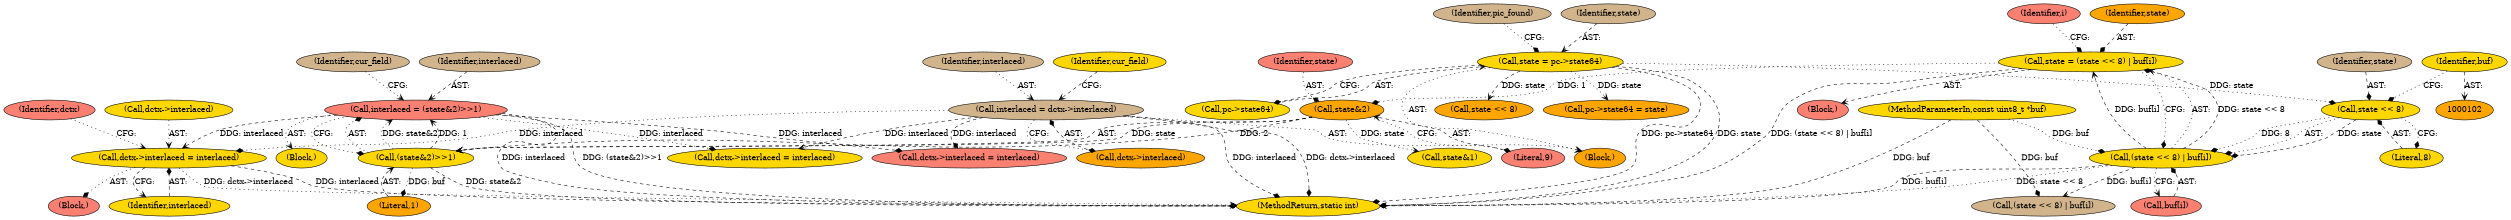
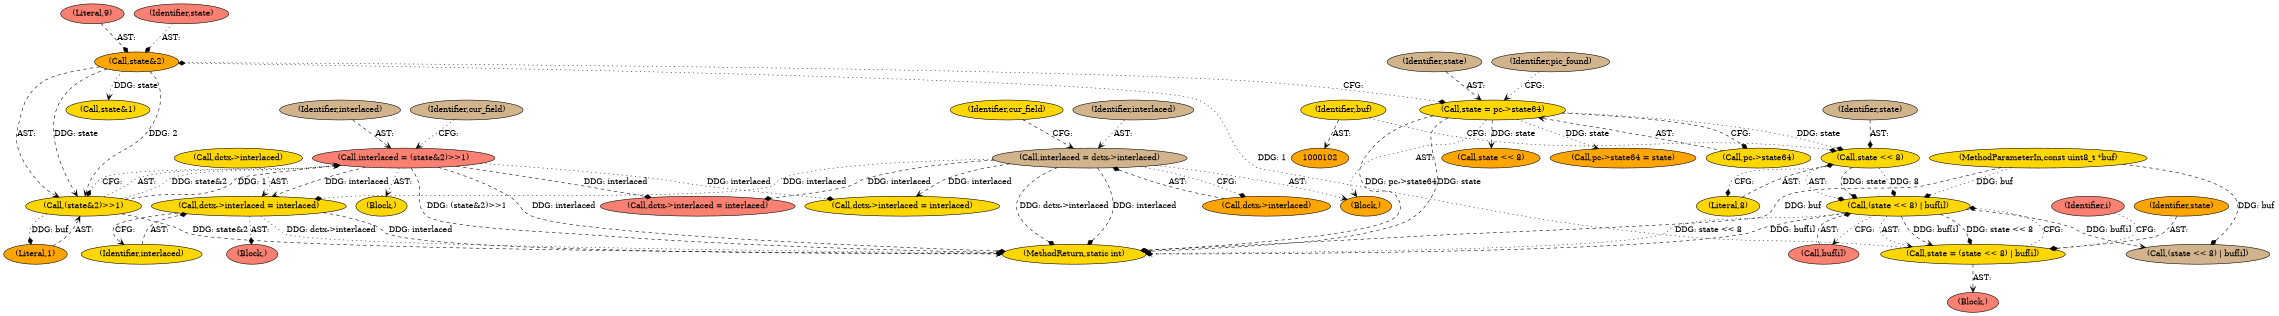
(1519, 36) -> (1524, 84)
(49, 110) -> none
(1445, 133) -> (112, 35)
(1427, 141) -> (809, 69)
(1718, 167) -> none
